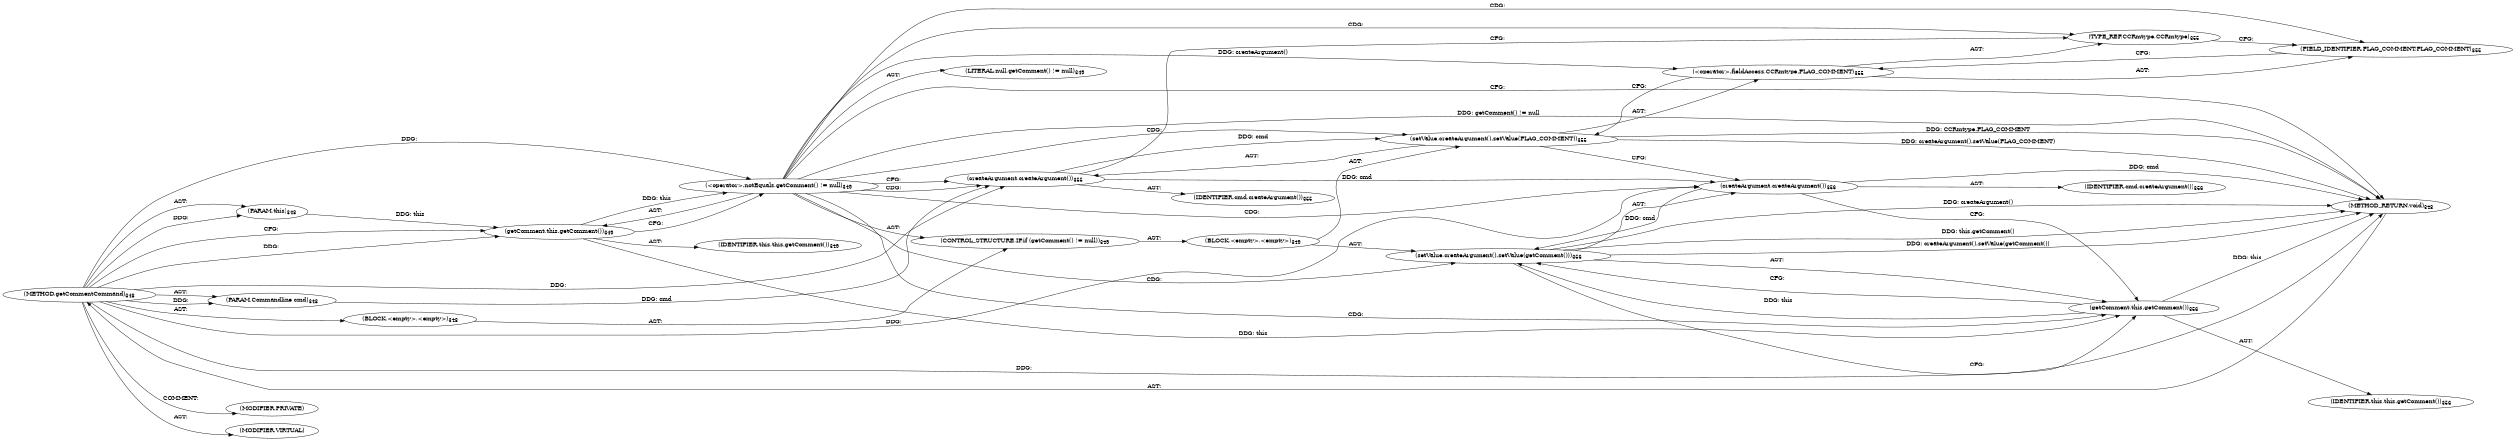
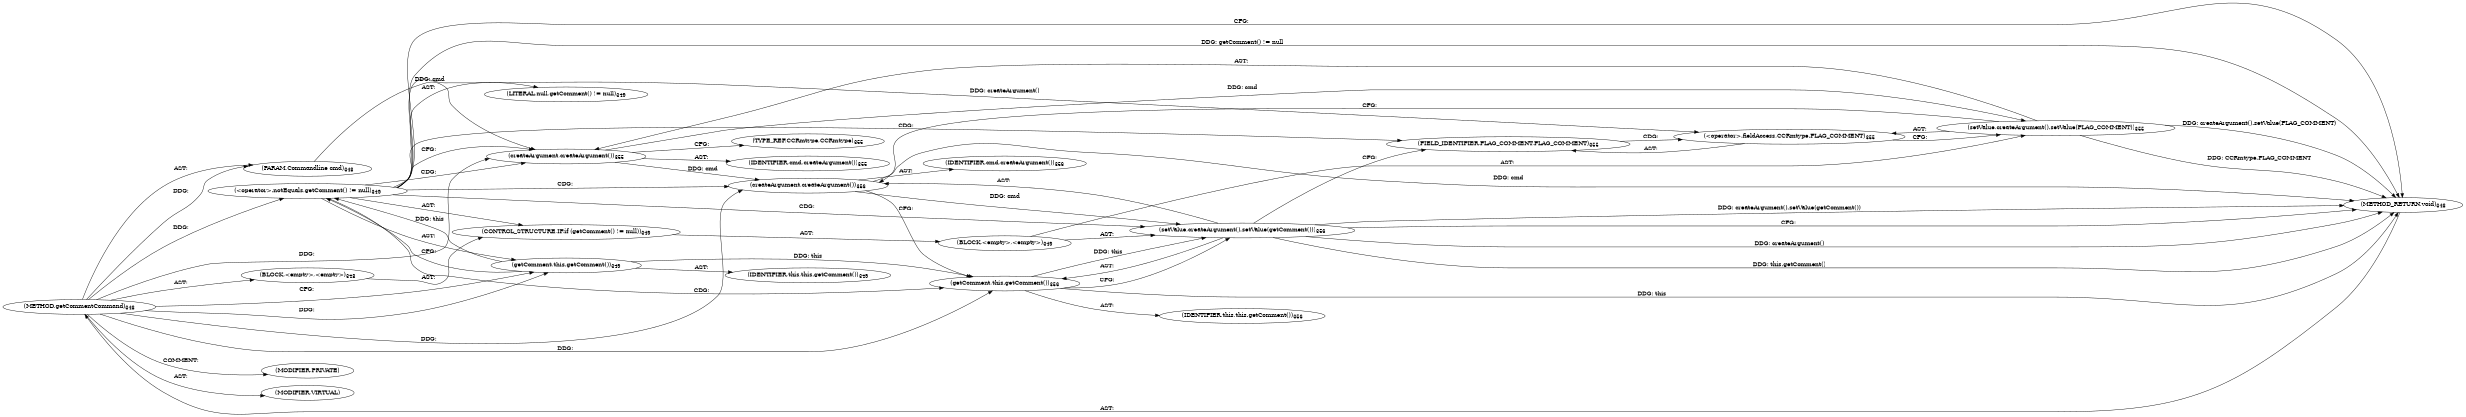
(1396, 28) -> none
(2252, 43) -> (1330, 180)
(2144, 53) -> (1652, 137)
(1972, 59) -> none
(1113, 137) -> none
(272, 212) -> none
